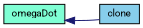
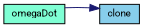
(87, 20) -> (77, 8)
